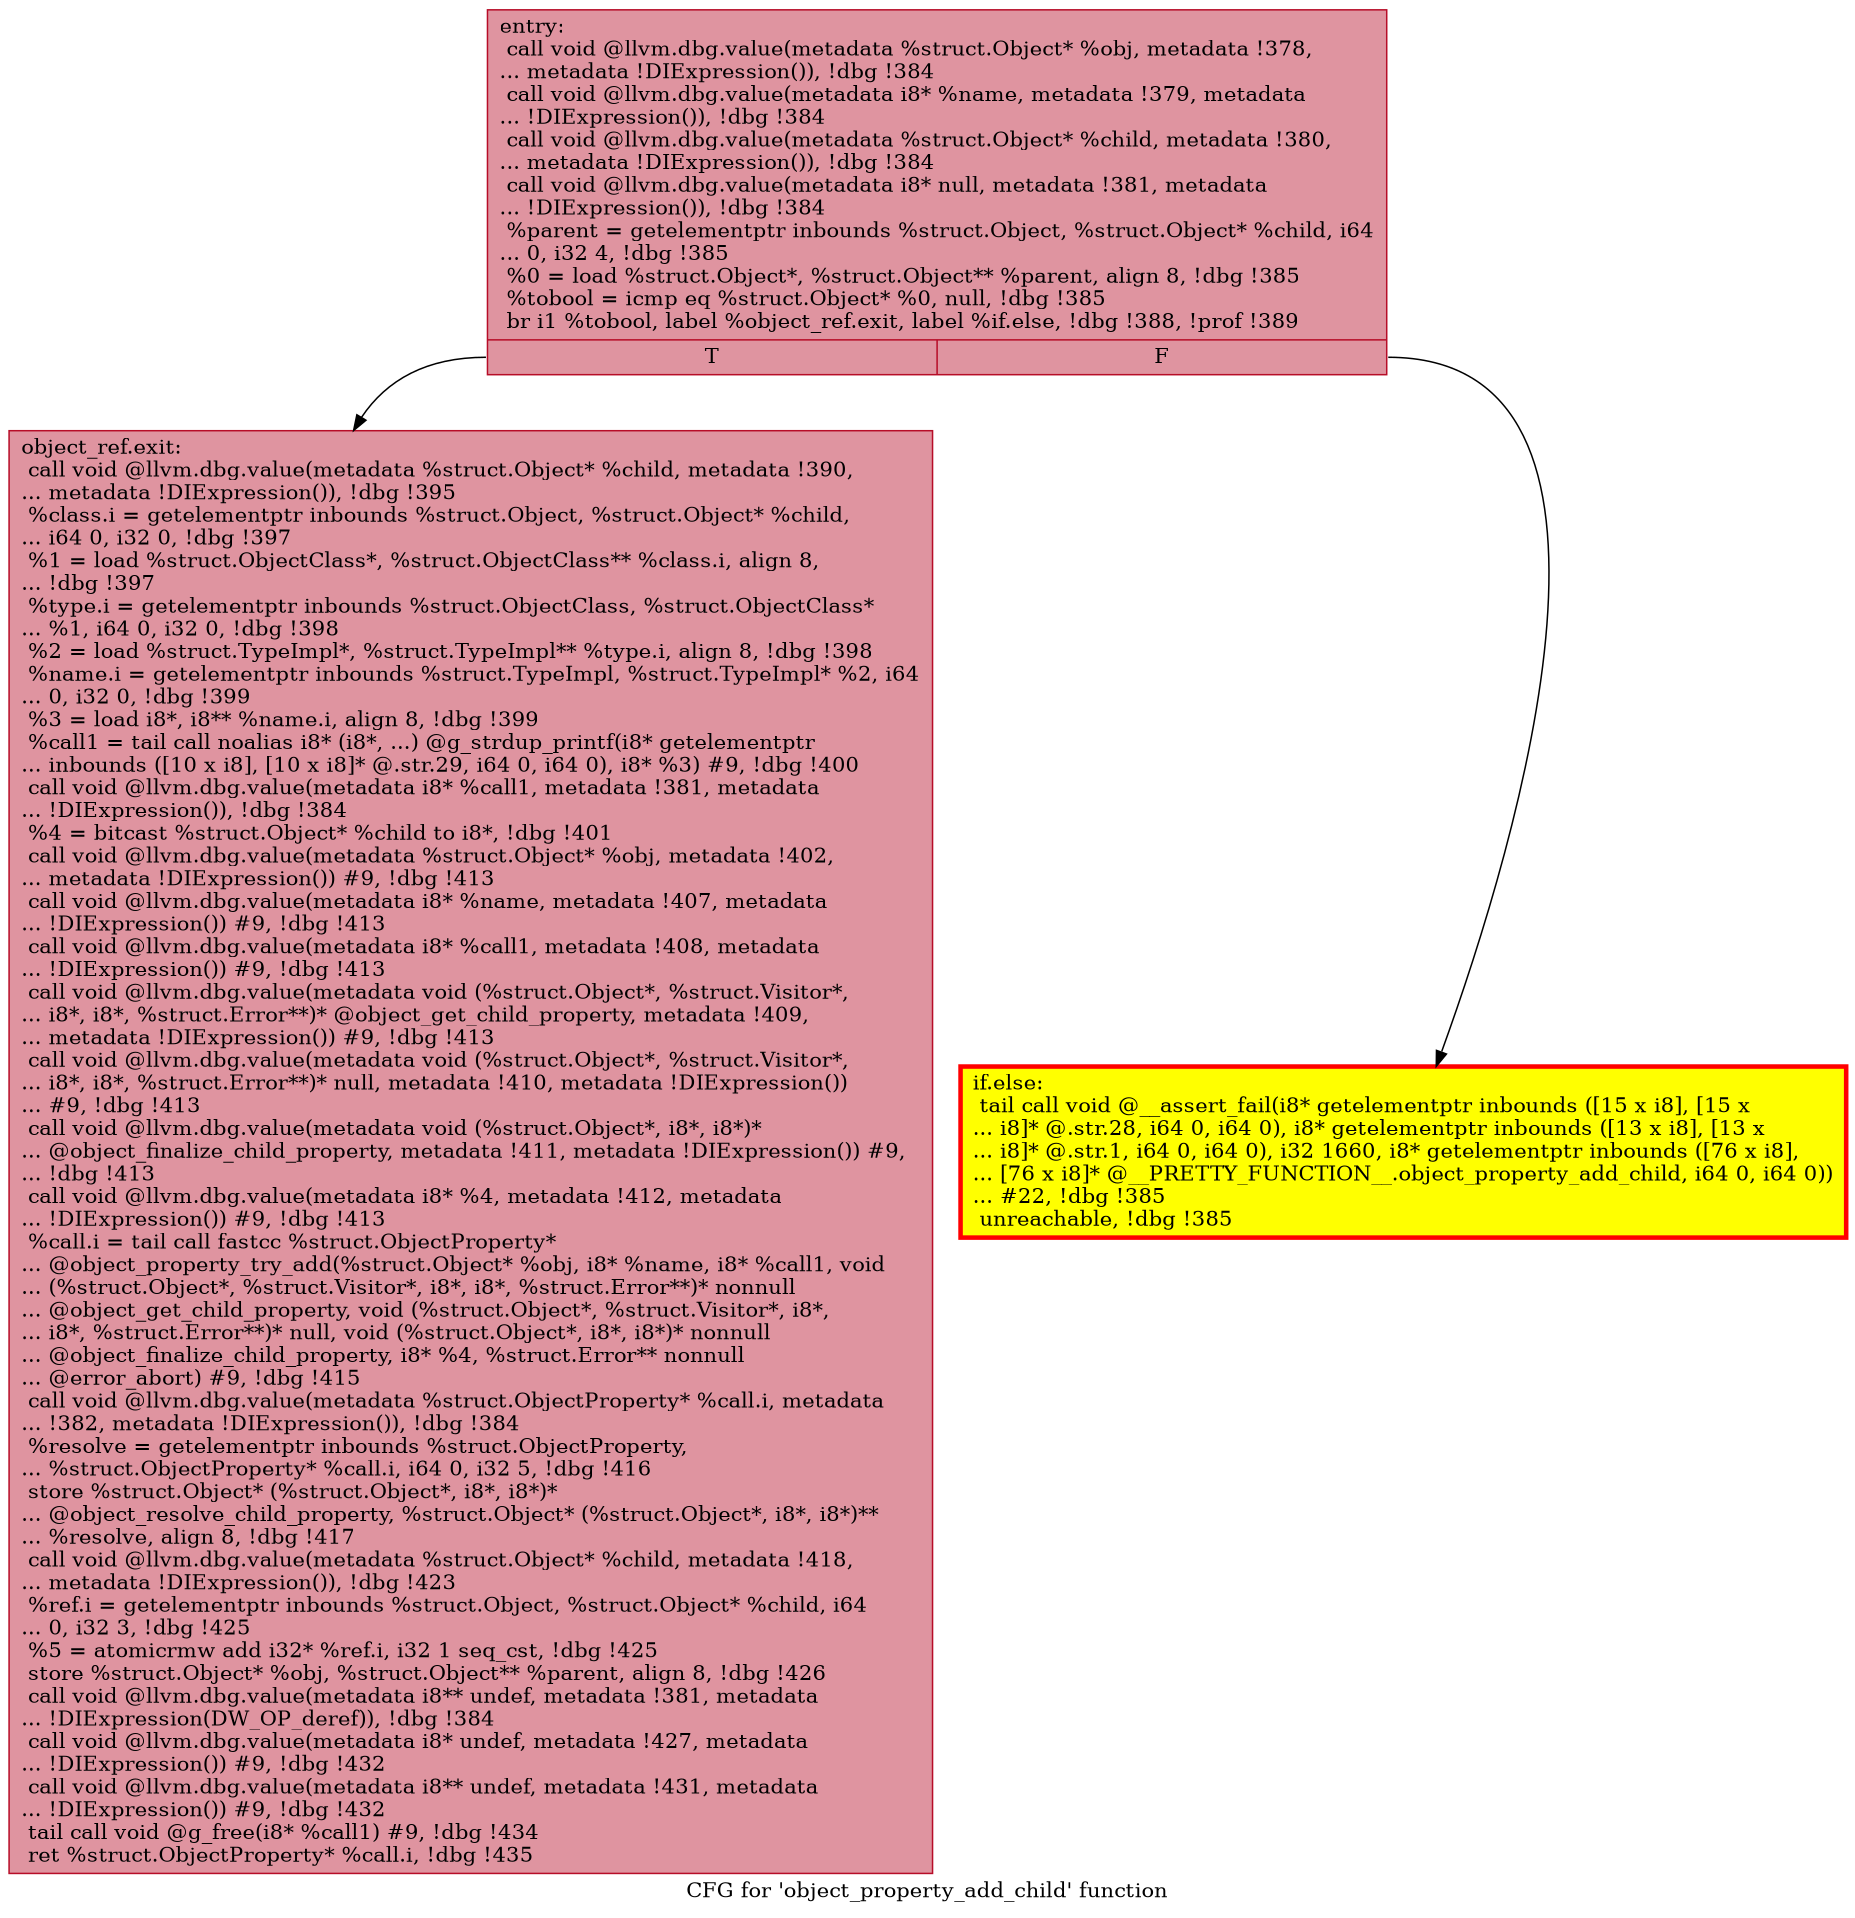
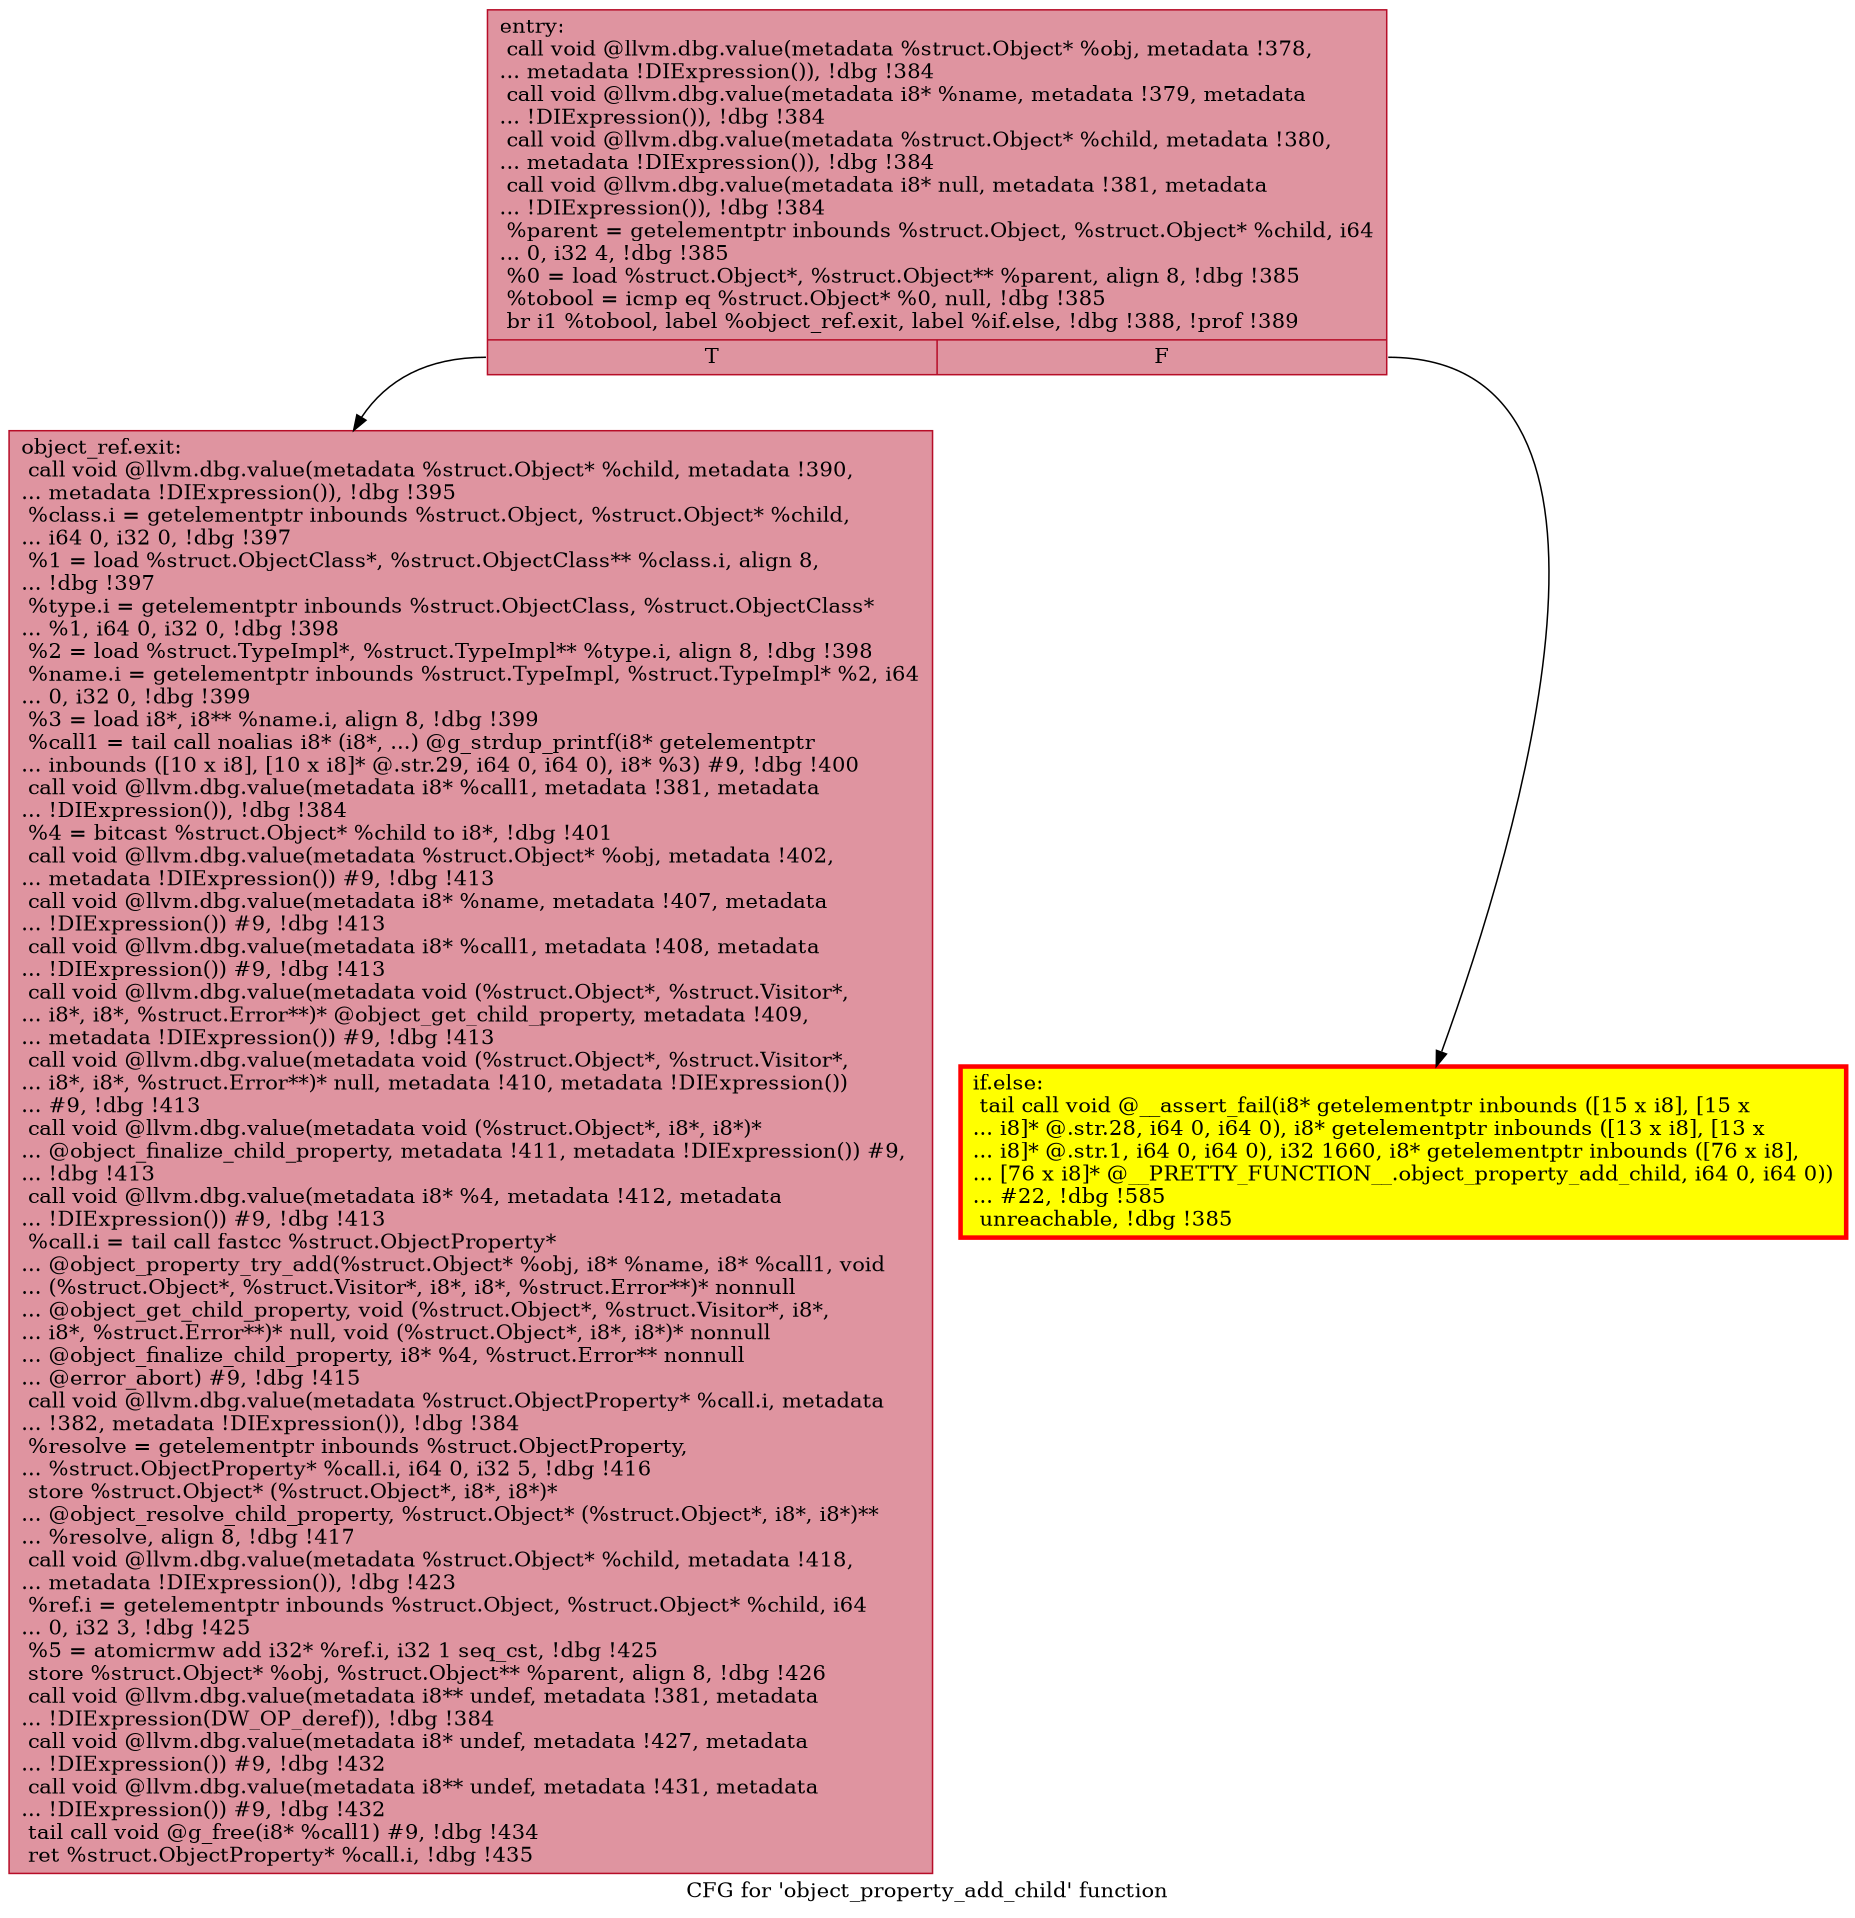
(1070, 1197) -> (1070, 1197)
